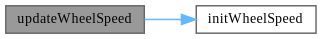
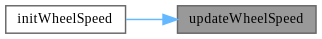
(163, 19) -> (145, 19)
